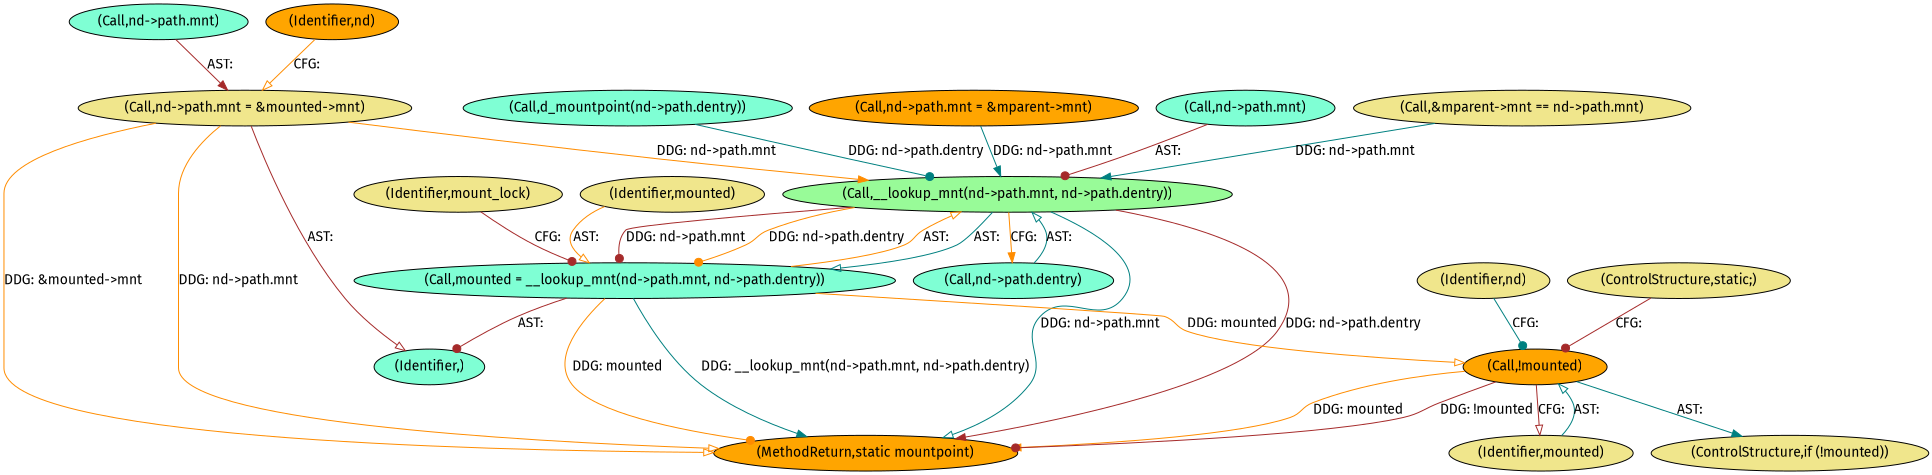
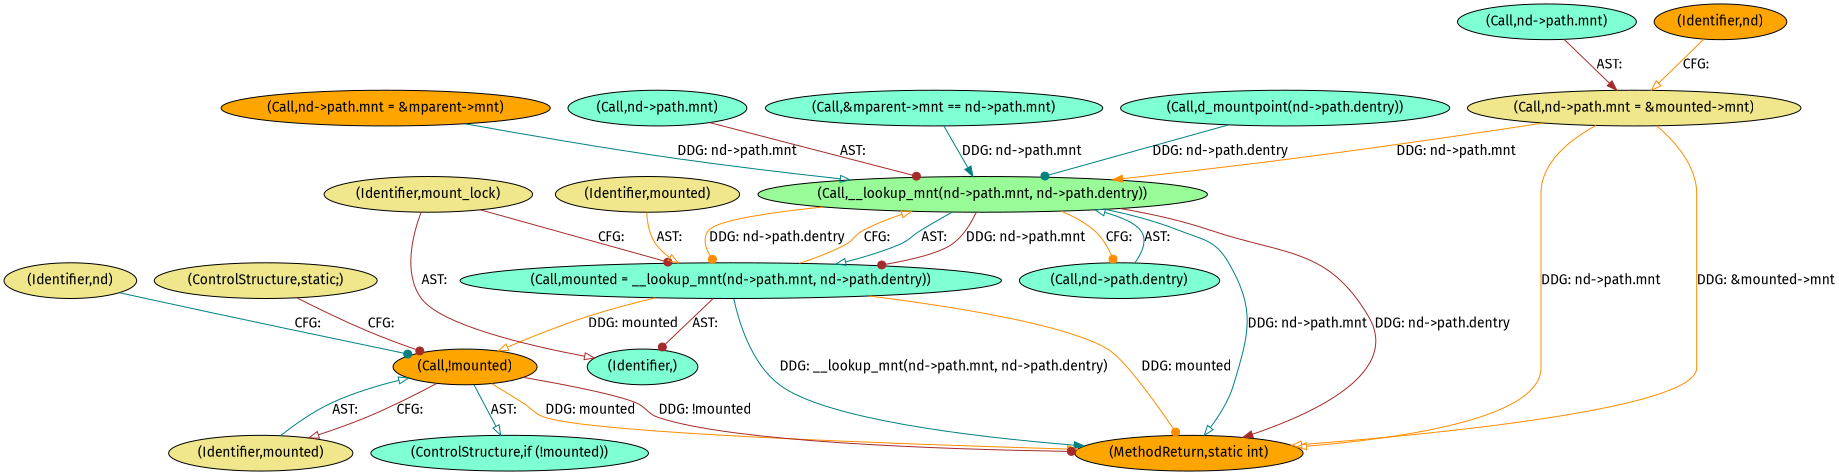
(1522, 108) -> (934, 108)
(989, 146) -> (652, 155)
(1010, 233) -> (1091, 228)
(938, 238) -> (879, 238)
(309, 246) -> (457, 321)
(1655, 407) -> (485, 406)
(866, 453) -> (1189, 453)
(1790, 453) -> (510, 453)
